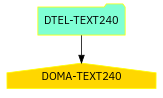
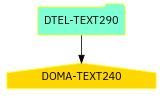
(82, 21) -> (82, 21)
